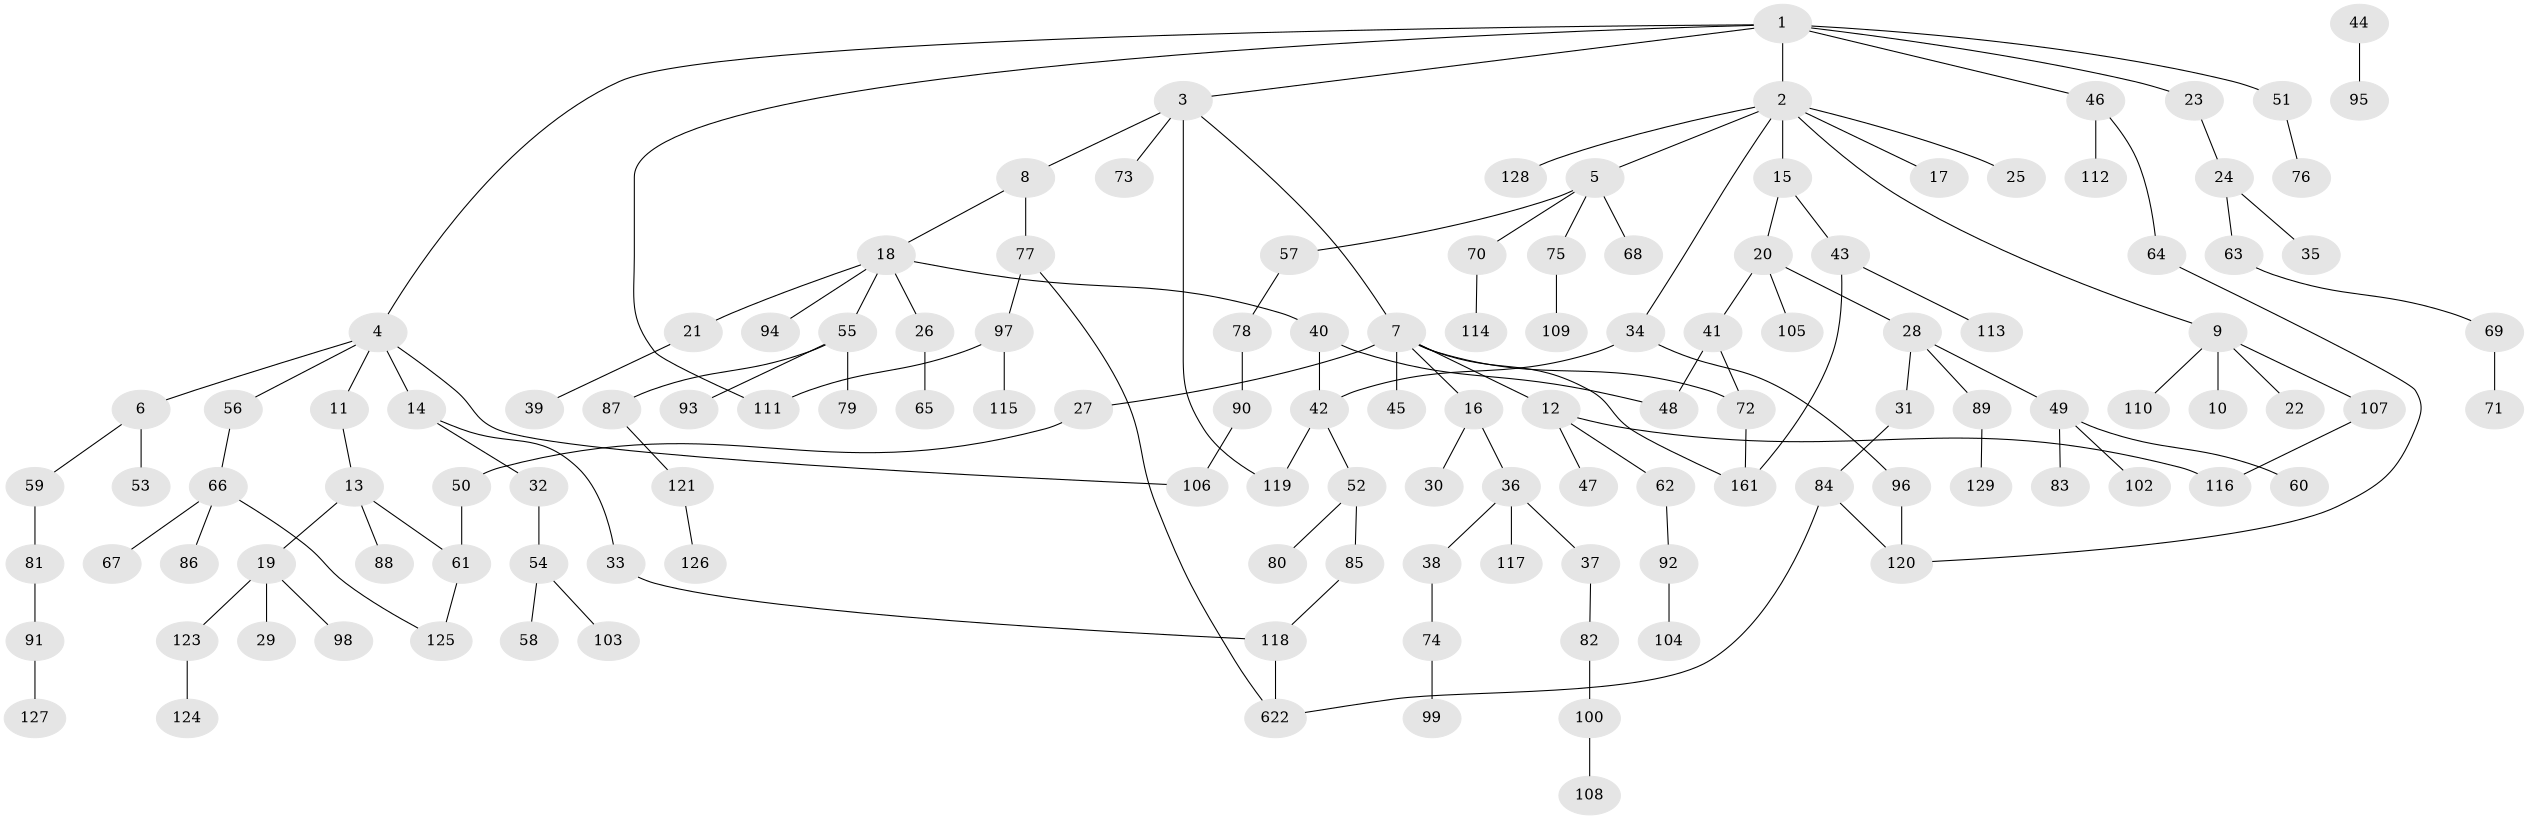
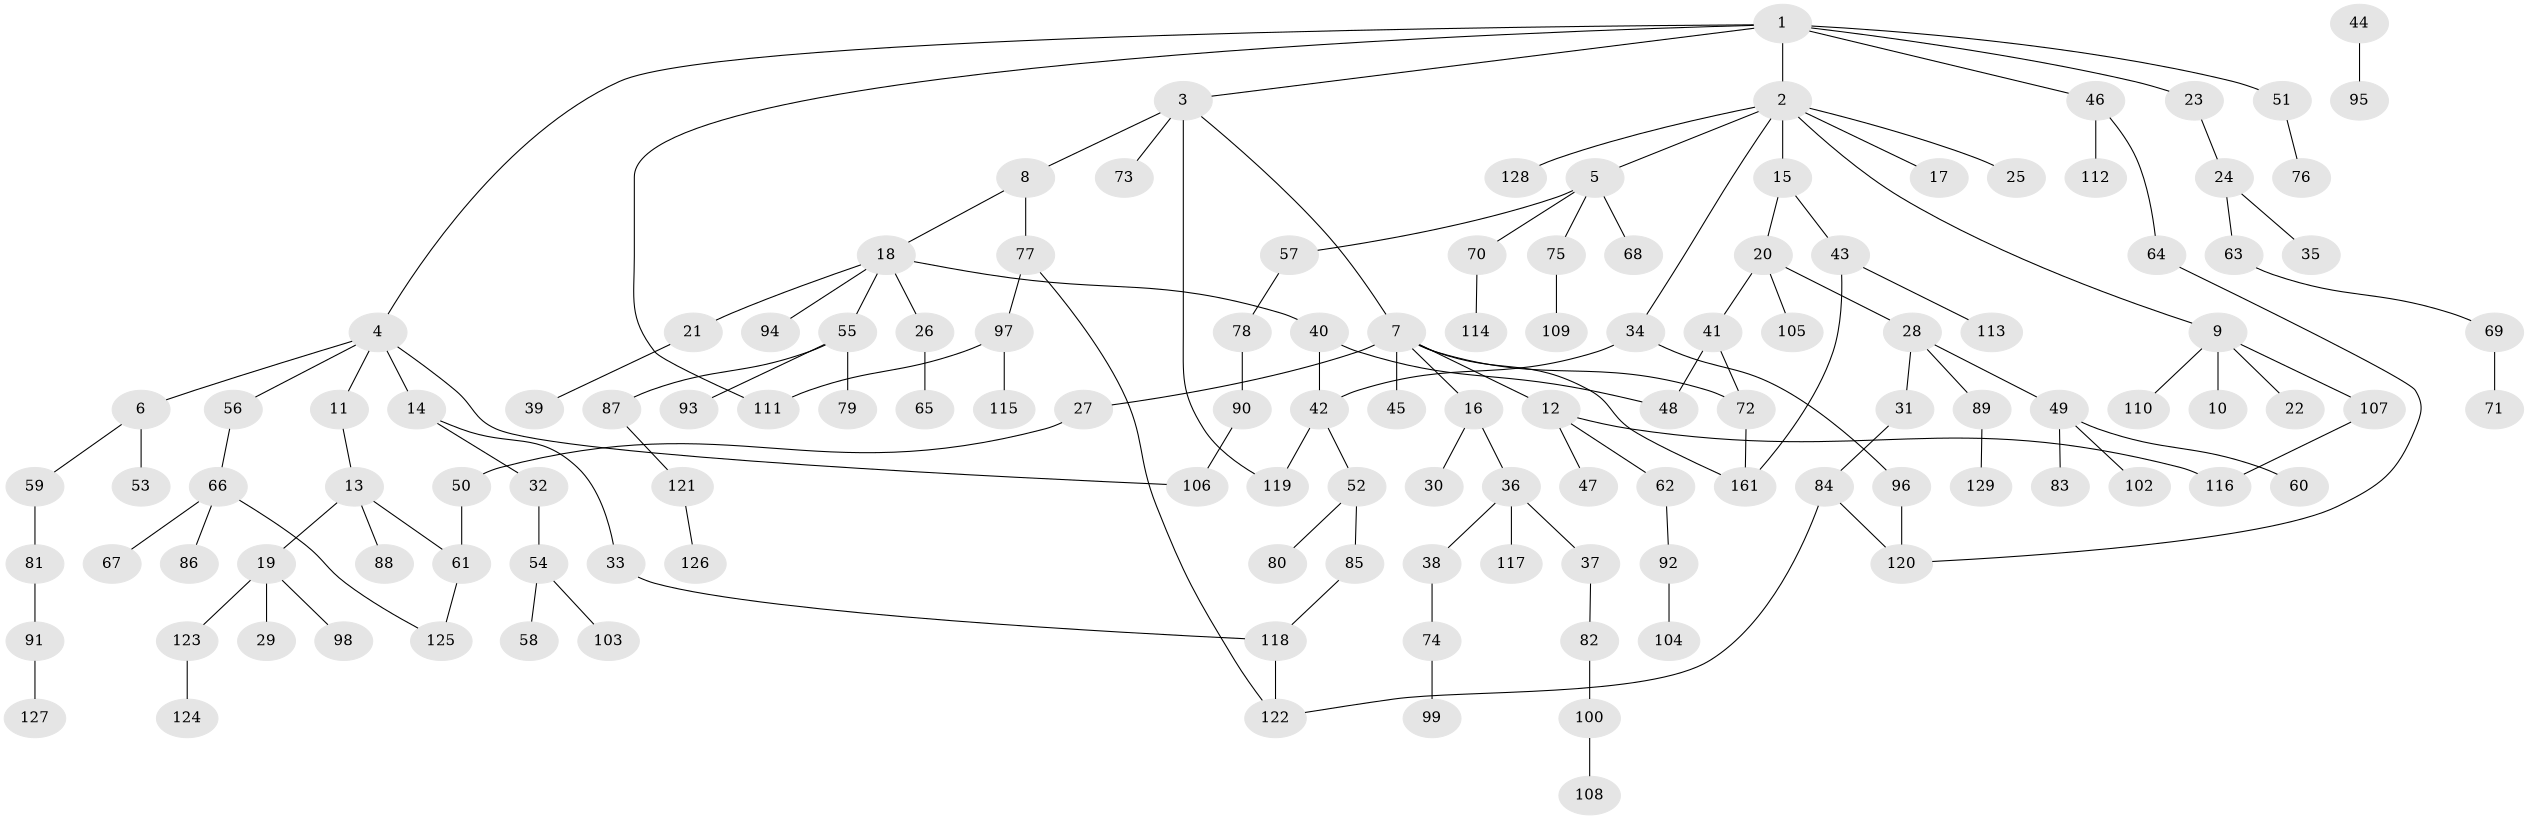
(1276, 718) -> (1276, 718)
